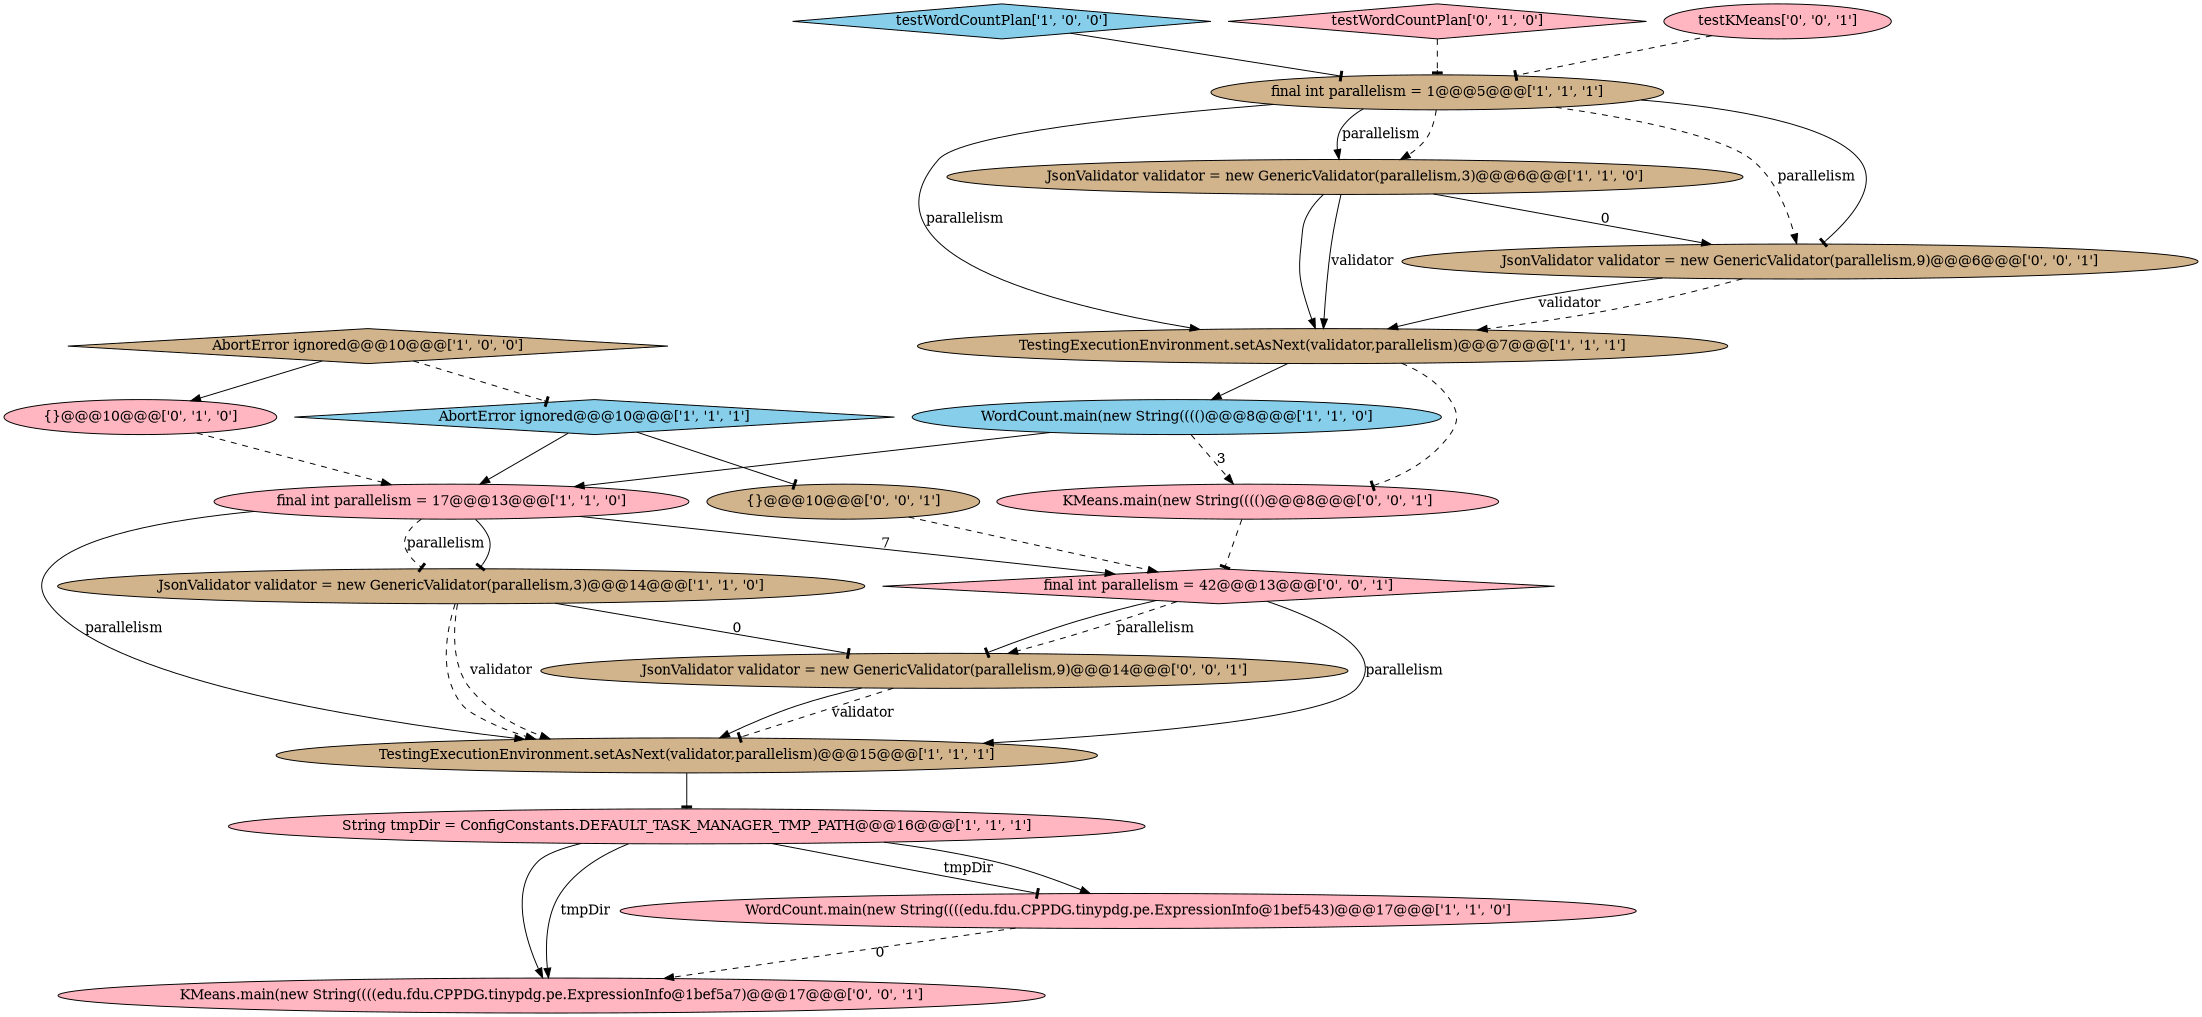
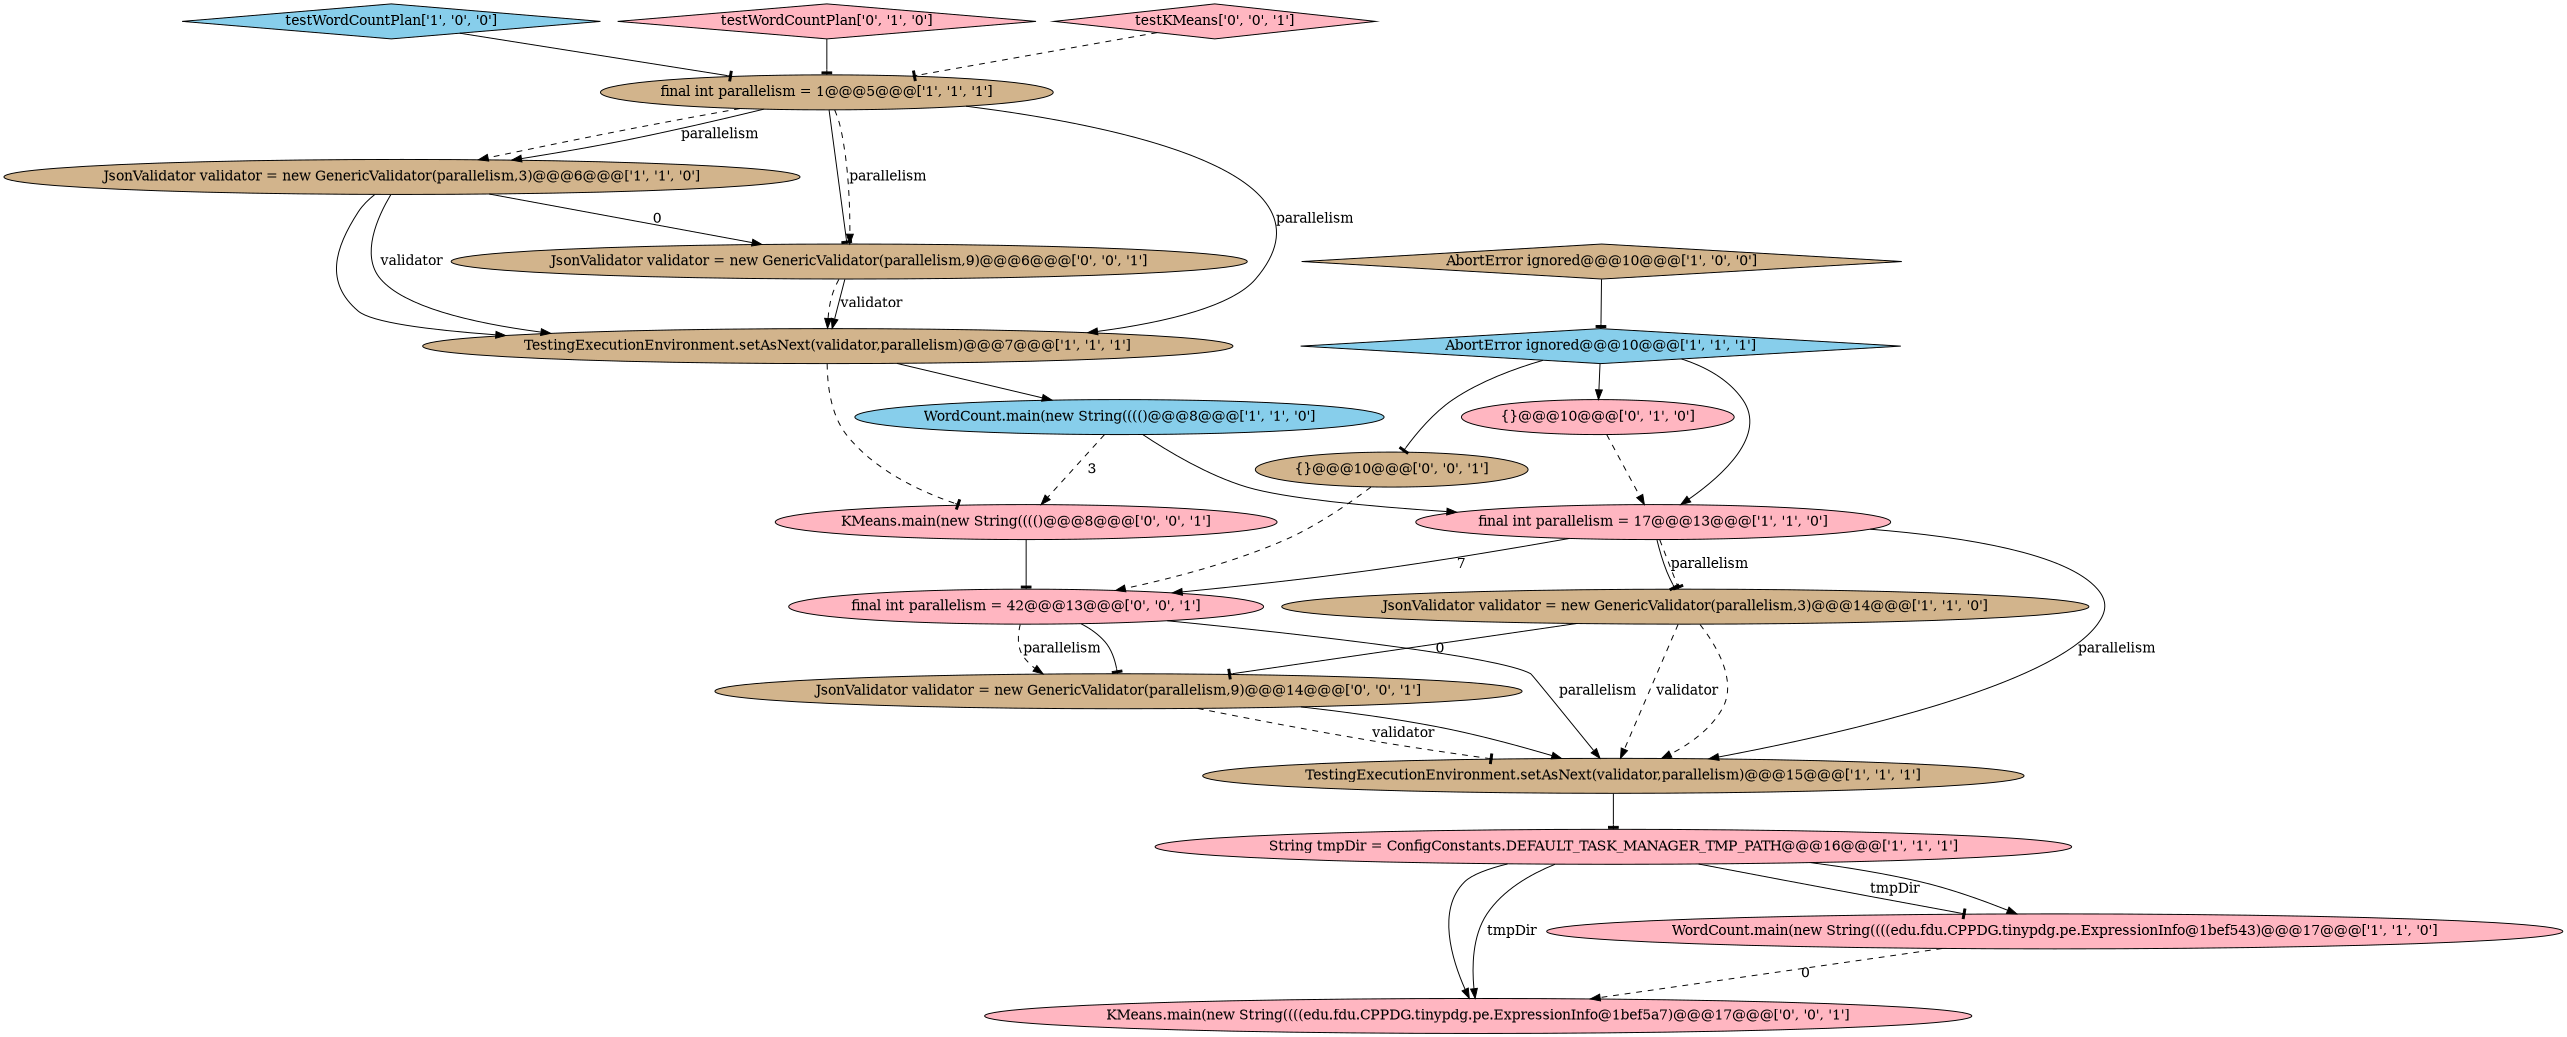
(1778, 21) -> (1215, 21)
(1437, 54) -> (827, 54)
(261, 379) -> (1599, 377)
(479, 381) -> (1601, 301)
(1234, 542) -> (1026, 562)
(1219, 586) -> (1026, 607)
